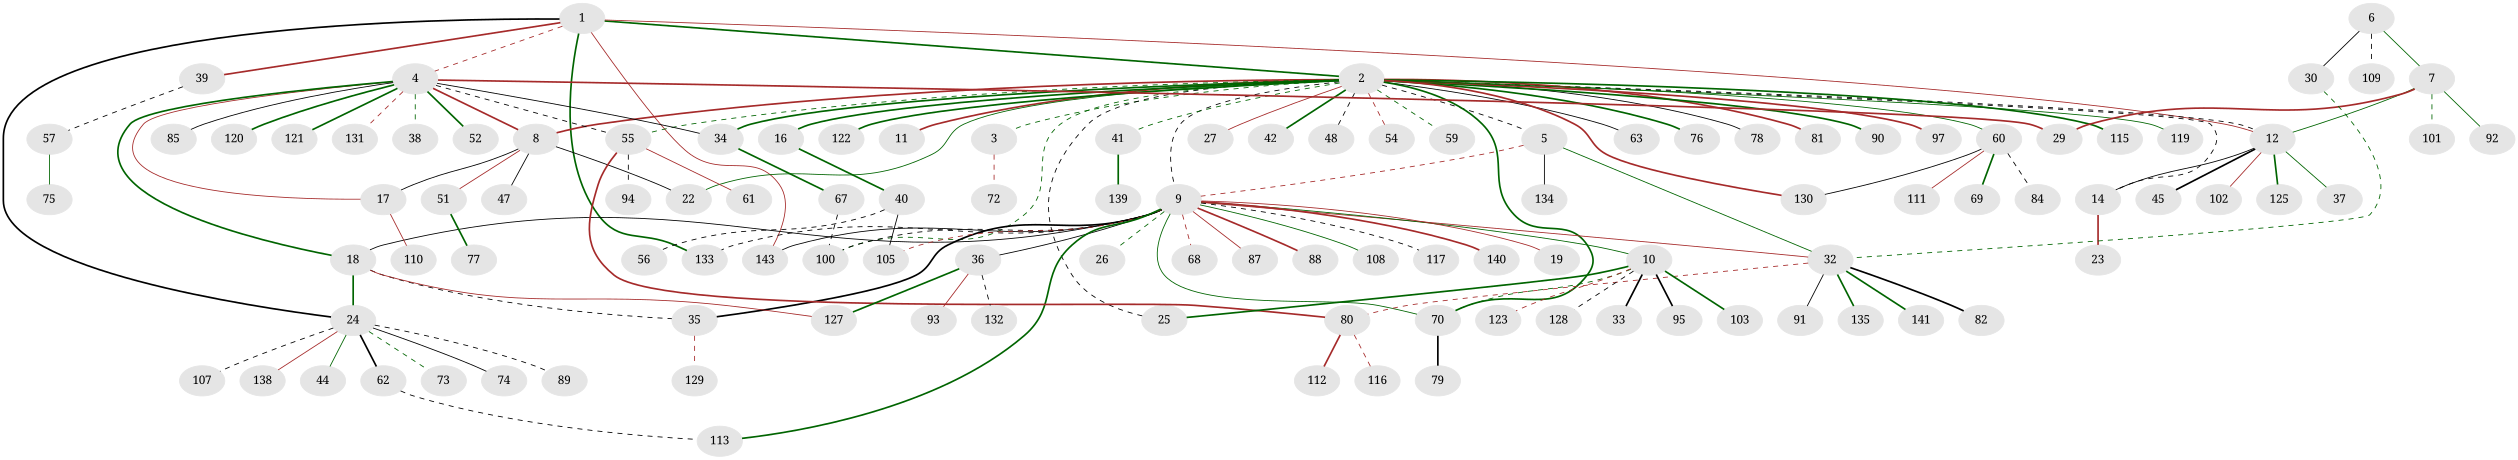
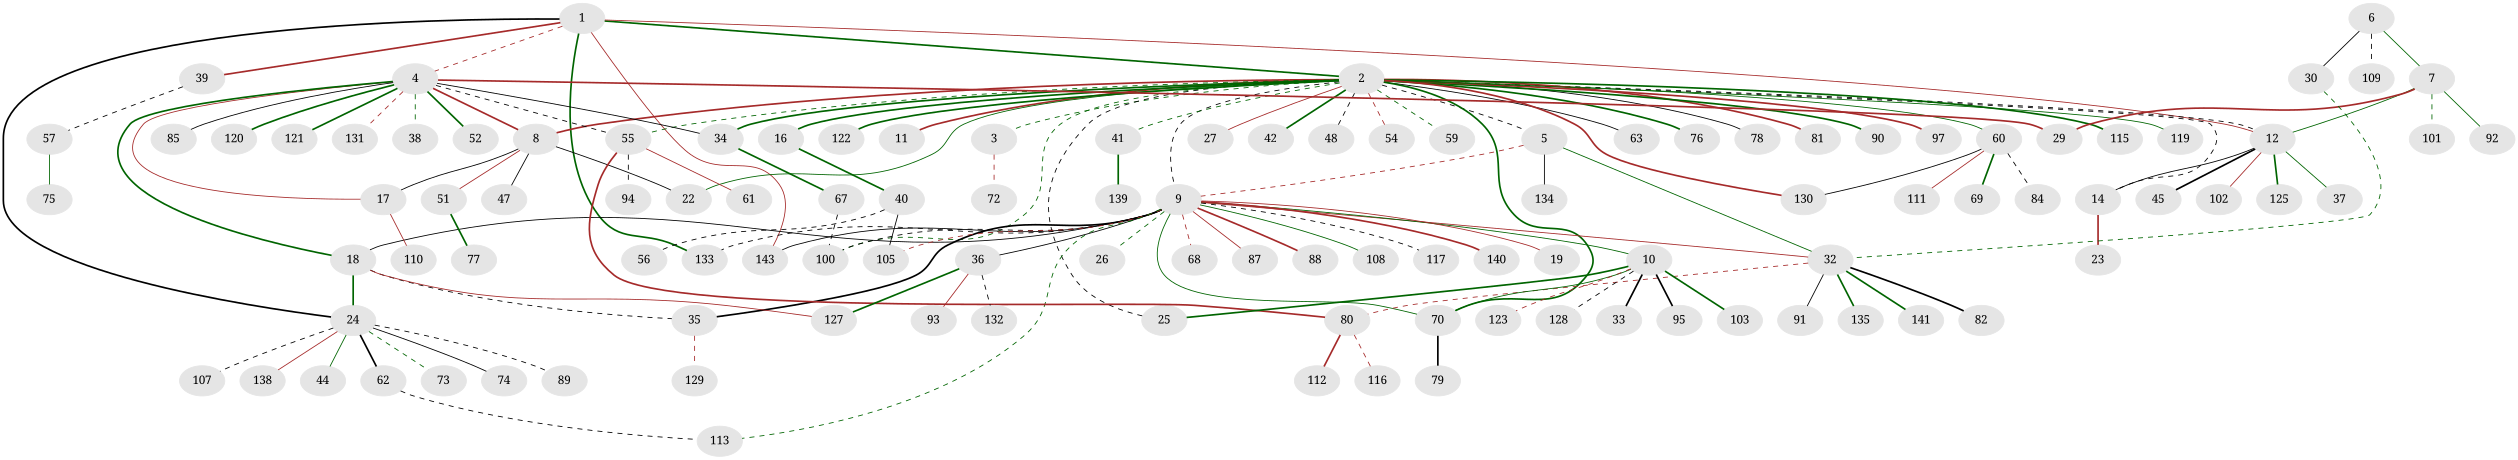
(1543, 289) -> (1543, 289)
(982, 365) -> (982, 365)
